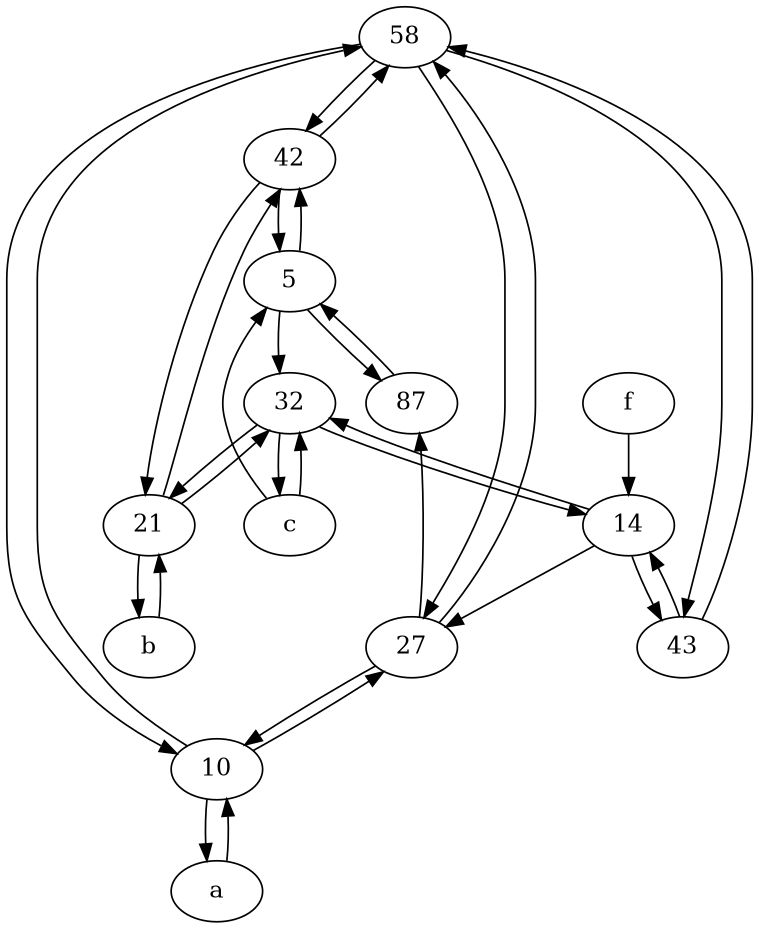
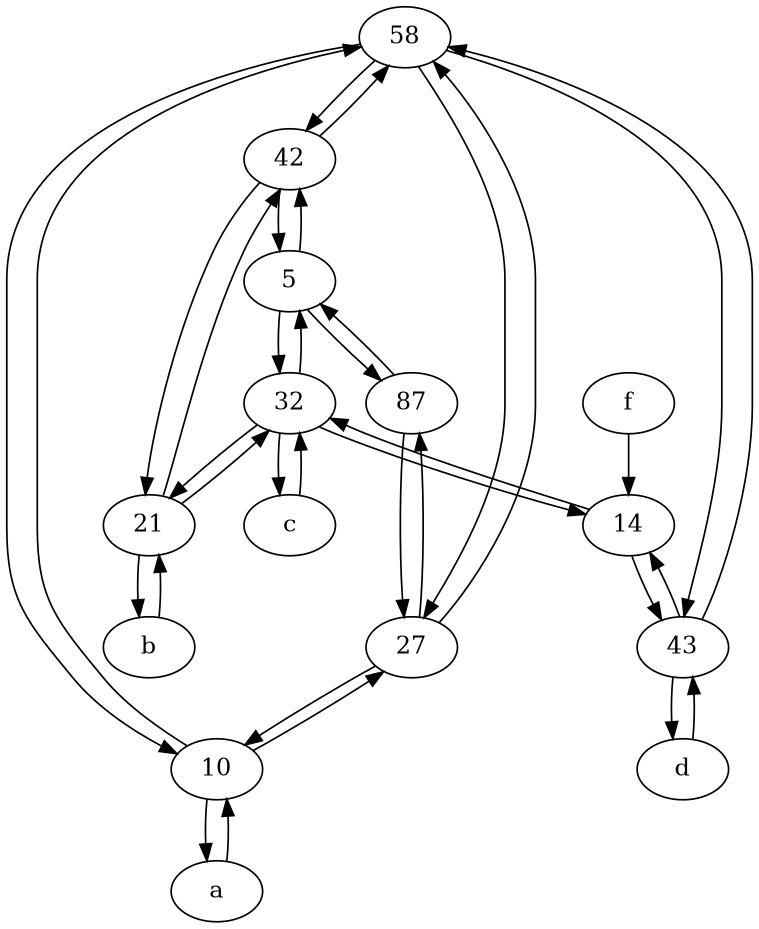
(223, 412) -> (301, 351)
(528, 582) -> (400, 517)
none -> (683, 769)
